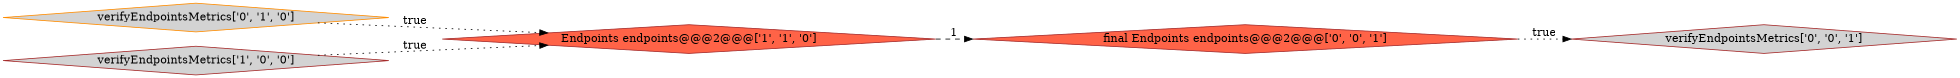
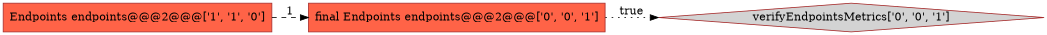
(196, 18) -> none
(689, 39) -> (138, 18)
(1245, 39) -> (457, 18)
(196, 61) -> none
